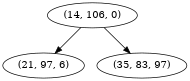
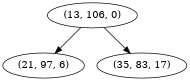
(92, 15) -> (92, 15)
(142, 66) -> (142, 66)
